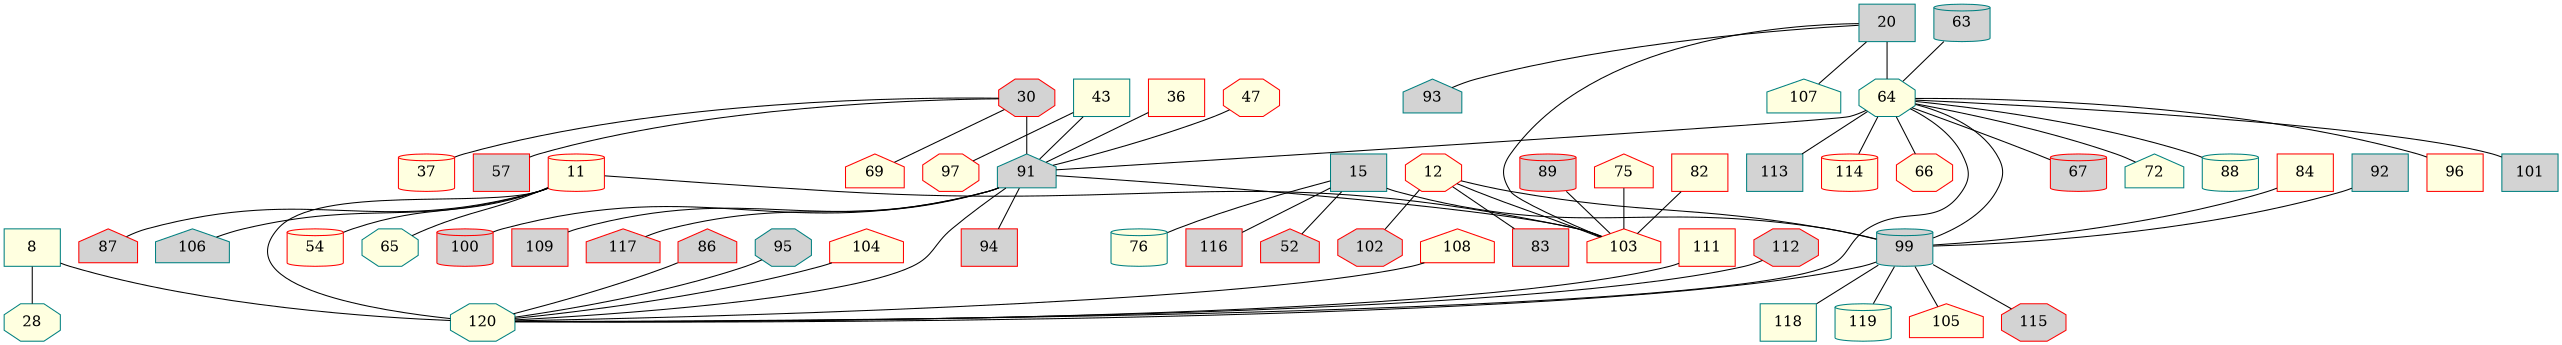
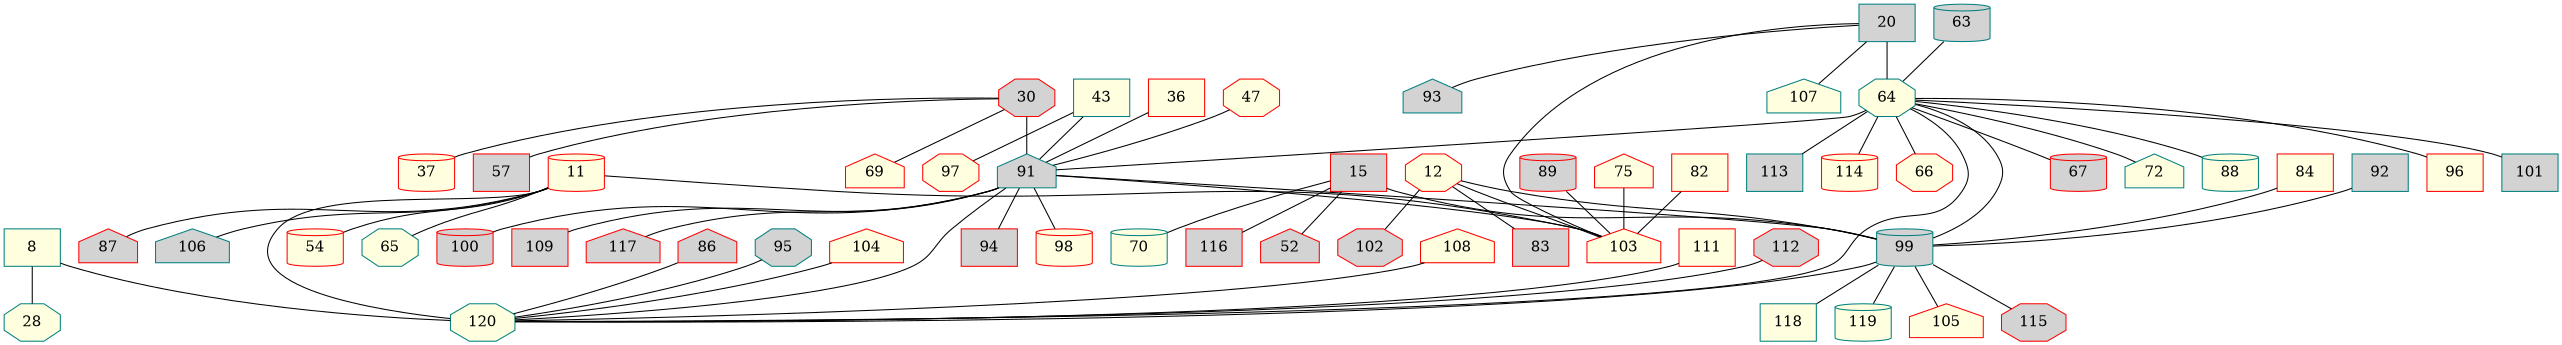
(1359, 173) -> (1359, 173)
none -> (1488, 202)
none -> (1064, 248)
(1139, 248) -> (1139, 248)
